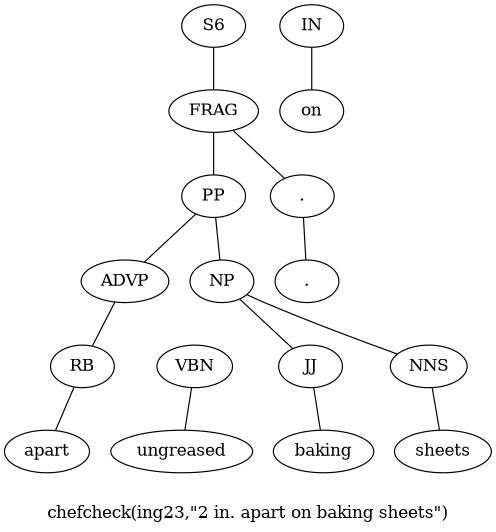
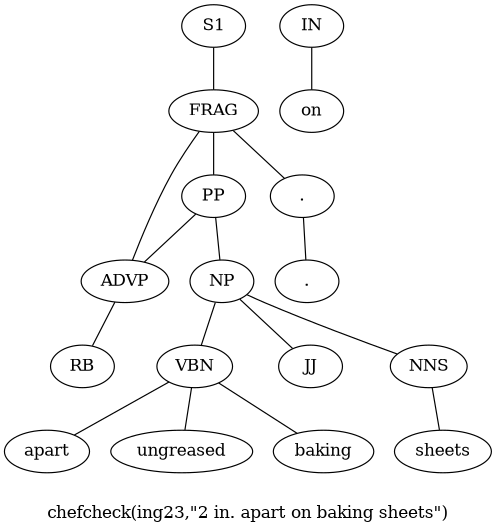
(214, 26) -> (214, 26)
none -> (161, 194)
none -> (208, 324)
(65, 409) -> (122, 408)
(317, 409) -> (258, 408)
